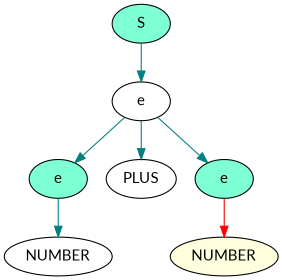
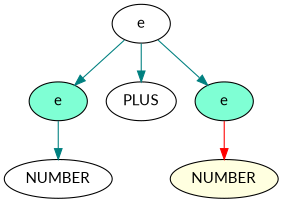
(141, 24) -> none
